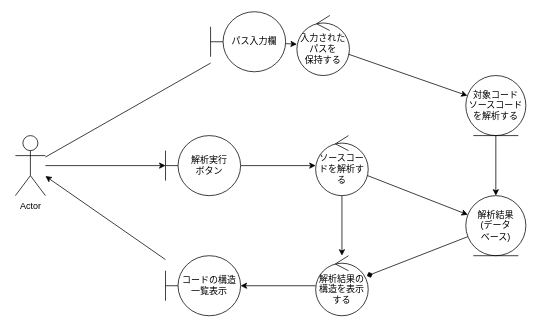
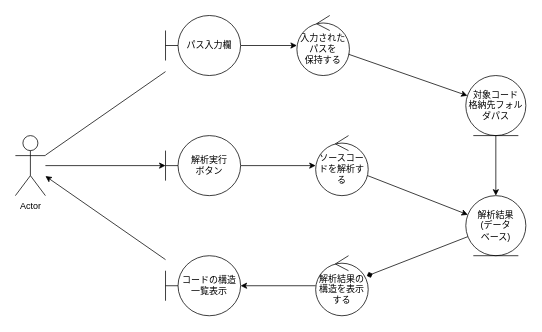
(248, 42) -> (203, 45)
(495, 105) -> (495, 105)
(342, 249) -> none
